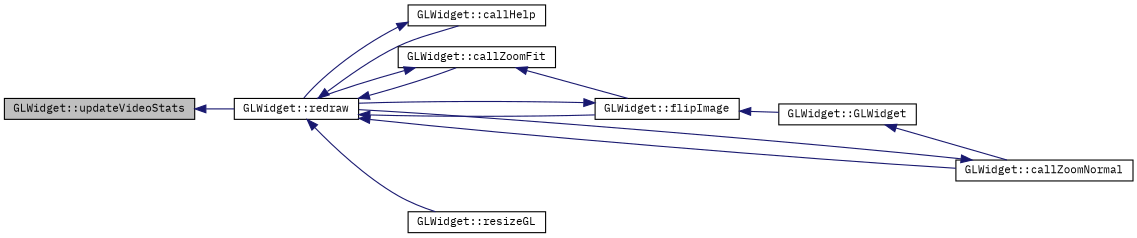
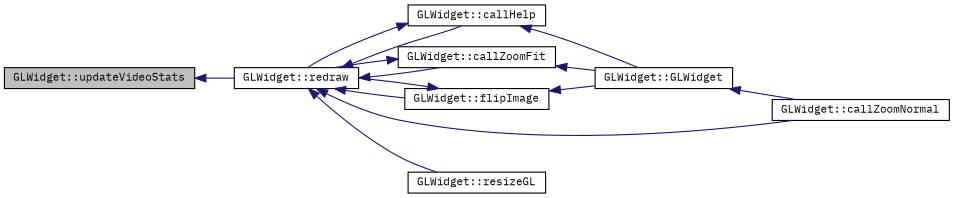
none -> (585, 47)
(577, 84) -> (581, 69)
(660, 131) -> none
